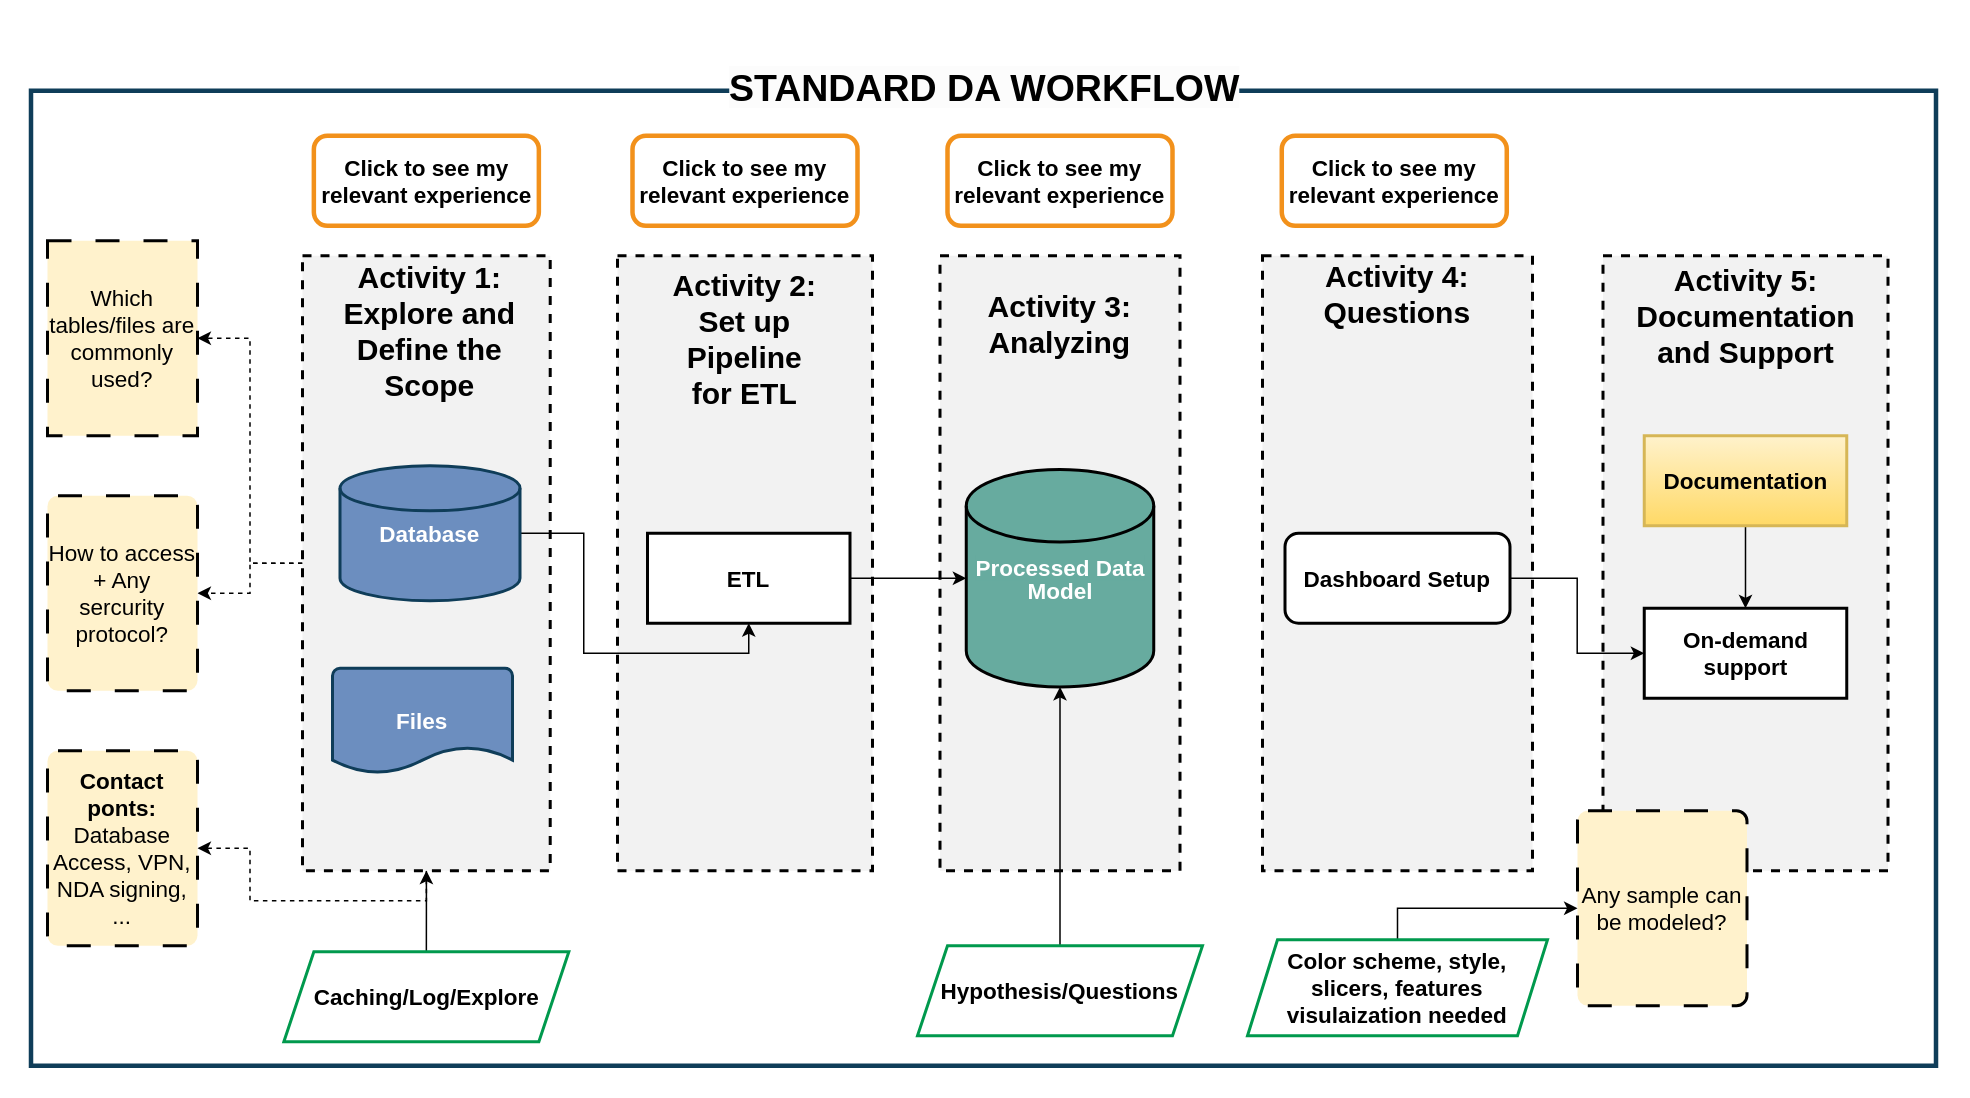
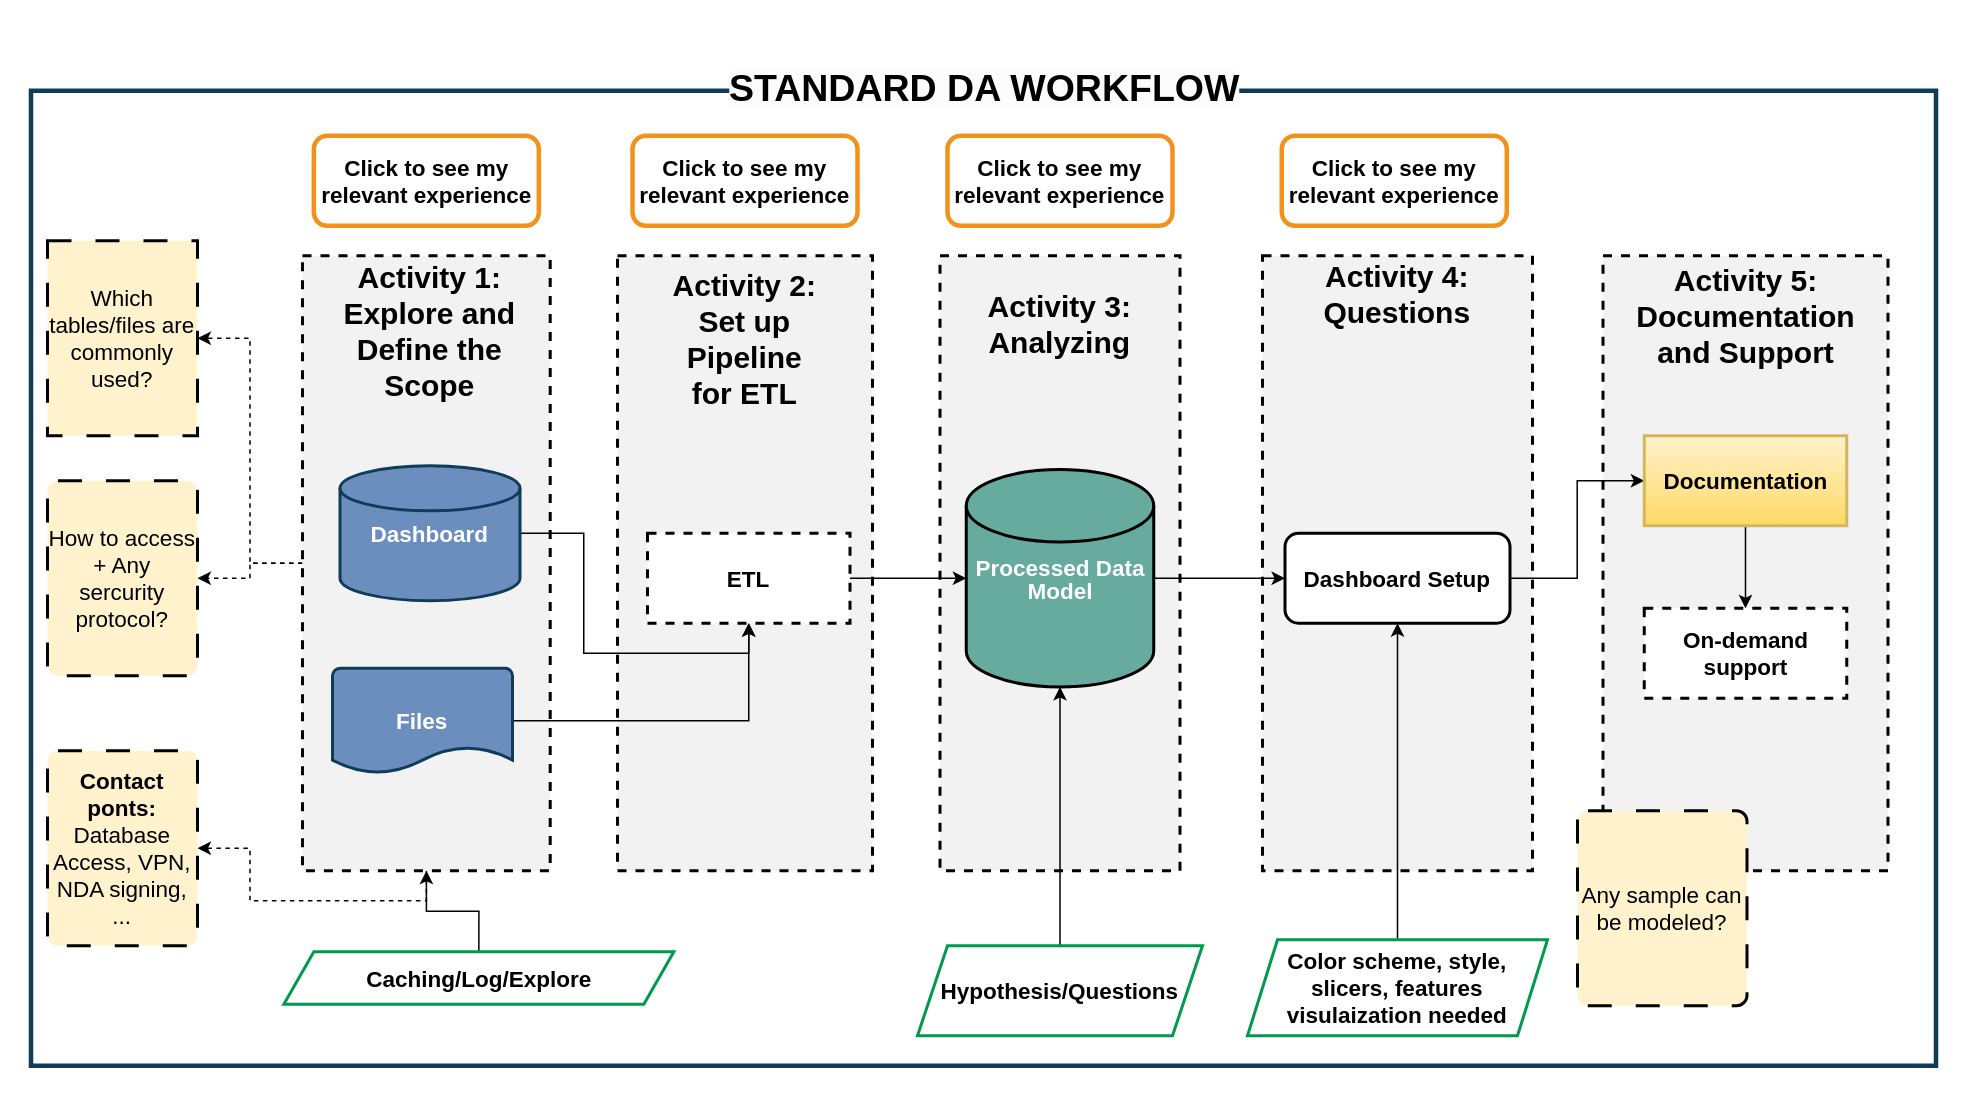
(430, 533) -> (430, 533)
(749, 578) -> (749, 578)
none -> (1214, 578)
(122, 593) -> (122, 578)
(1577, 642) -> (1577, 503)
(1745, 653) -> (1745, 653)
none -> (662, 721)
(1481, 908) -> (1397, 771)
(426, 997) -> (479, 978)
